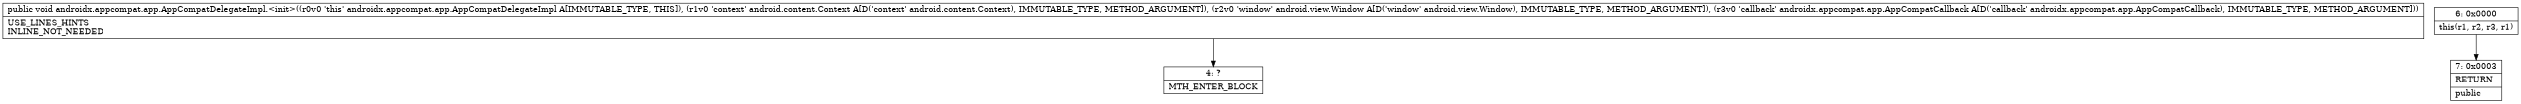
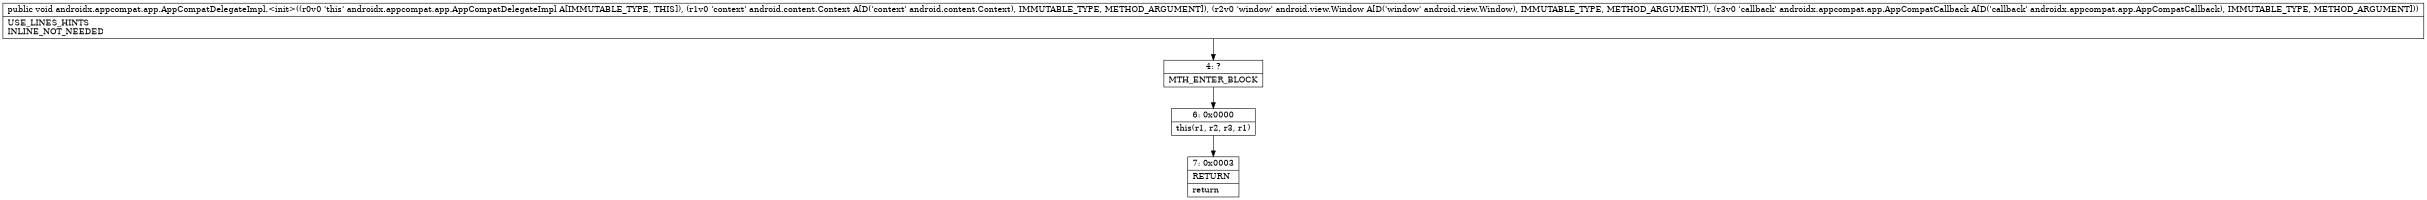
(2468, 93) -> (1206, 190)
none -> (1213, 95)
